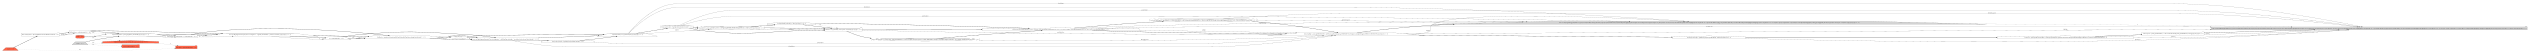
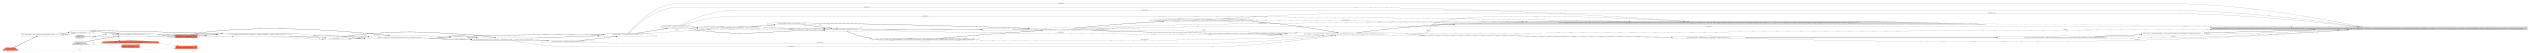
(186, 36) -> (186, 36)
(80, 37) -> (80, 37)
